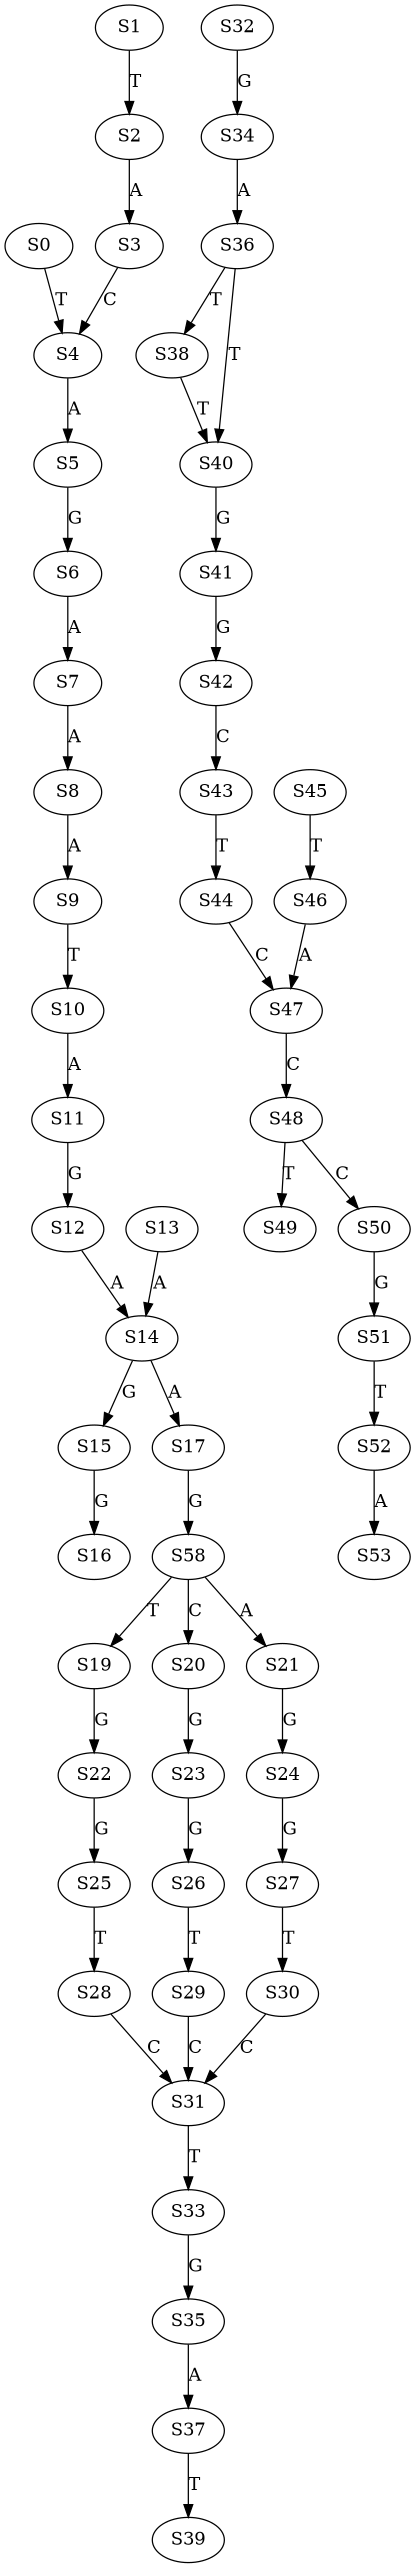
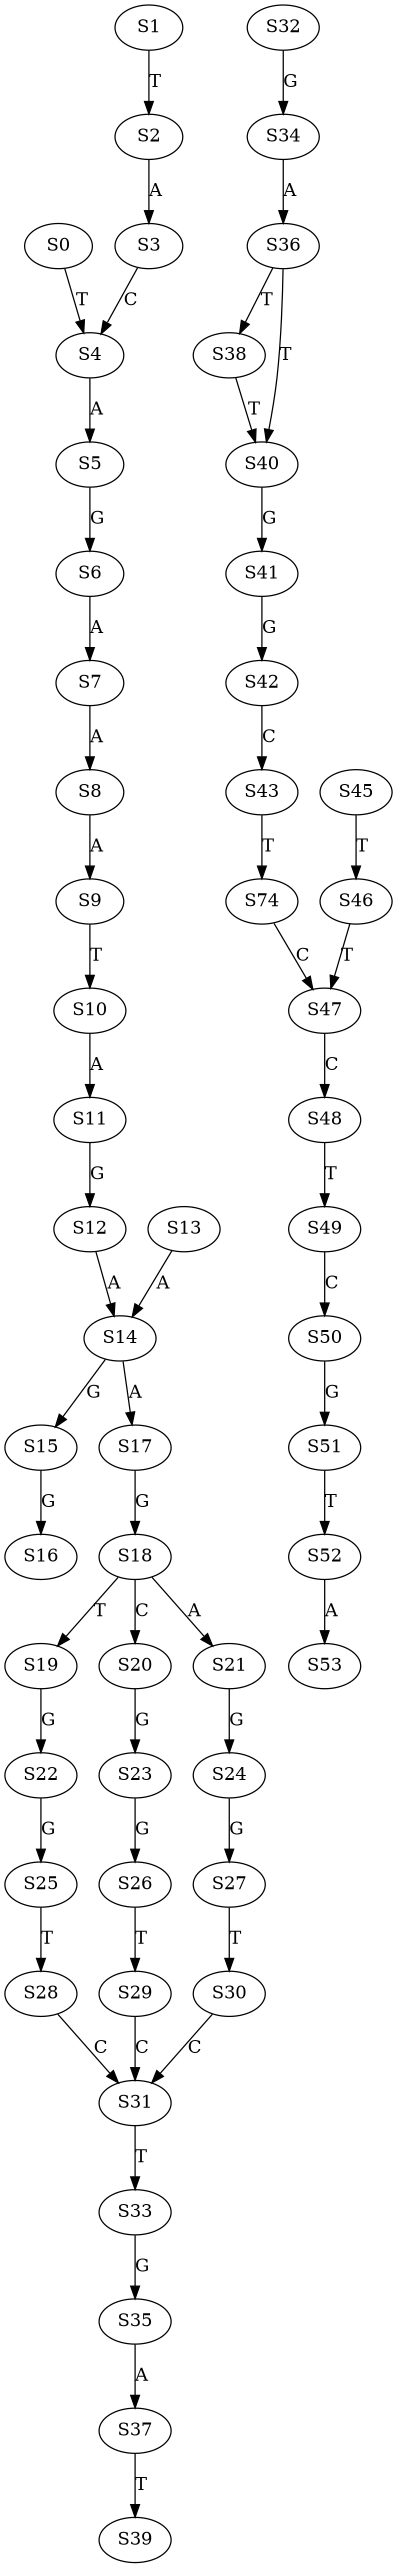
(216, 901) -> (262, 901)
(305, 956) -> (347, 956)
(326, 1170) -> (325, 1278)
(188, 1557) -> (135, 1557)
